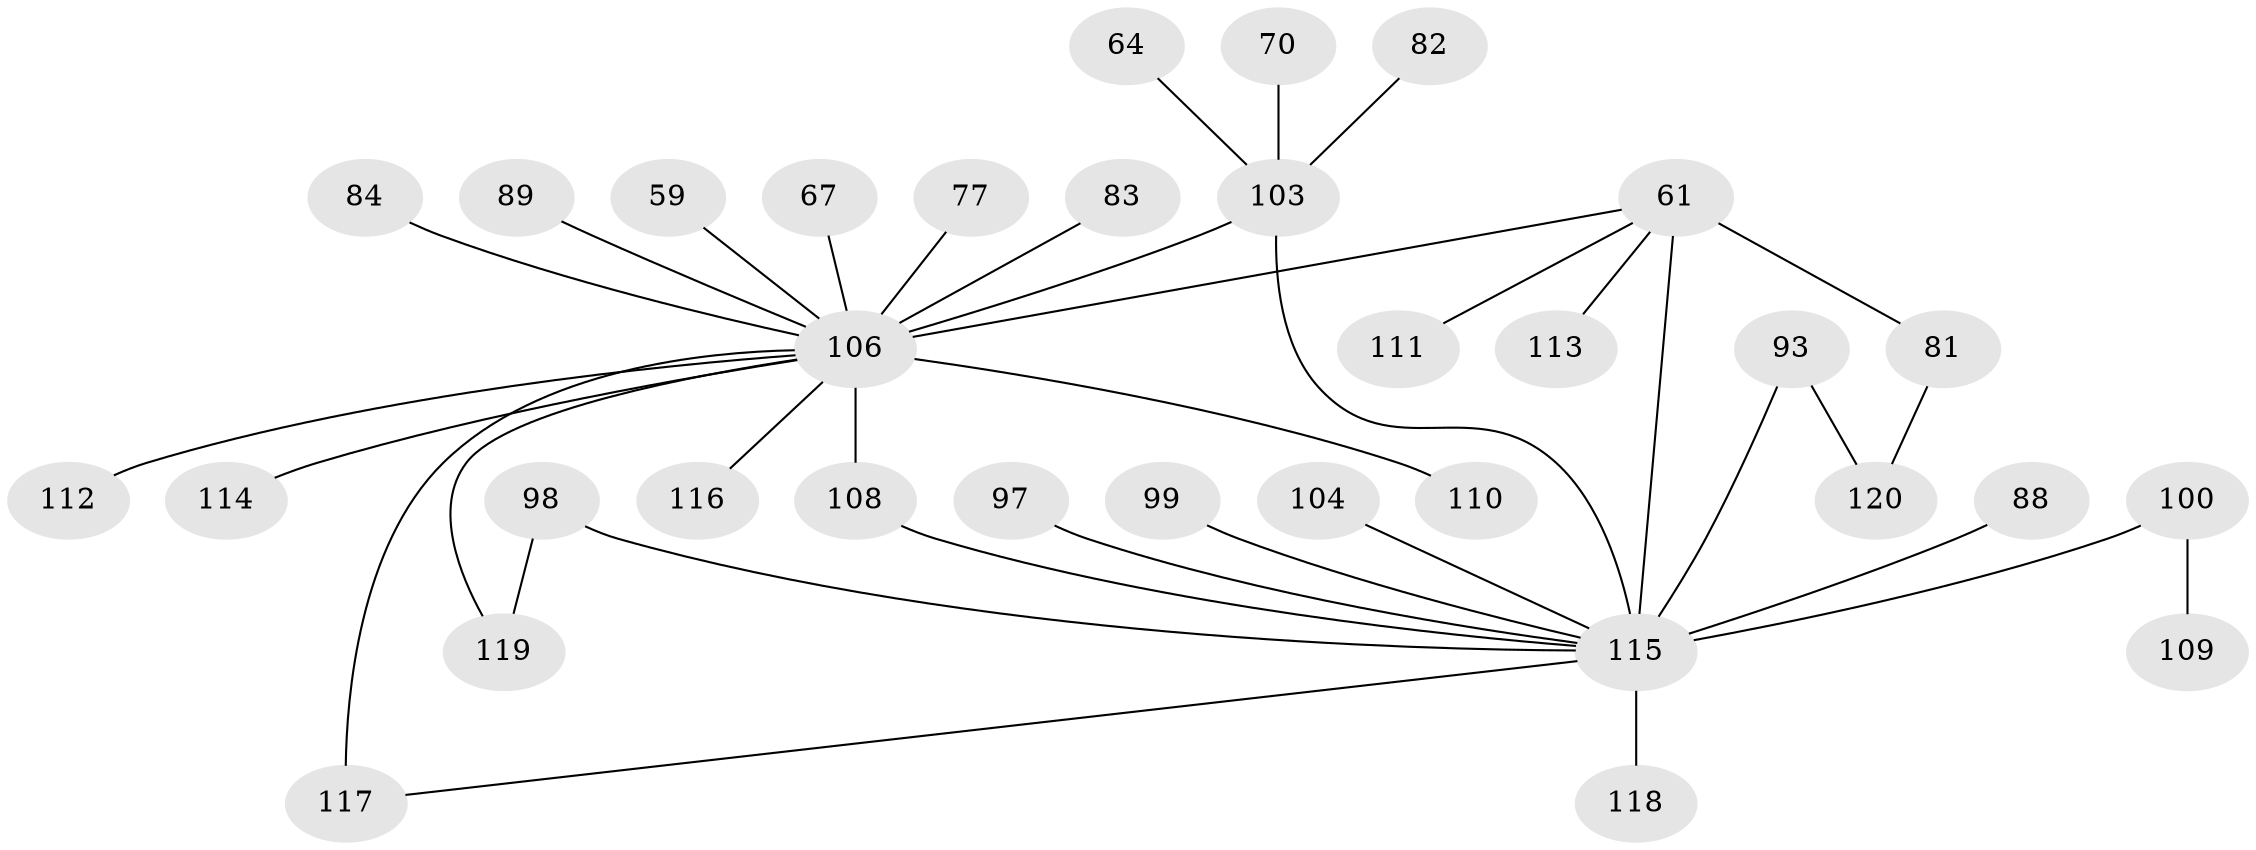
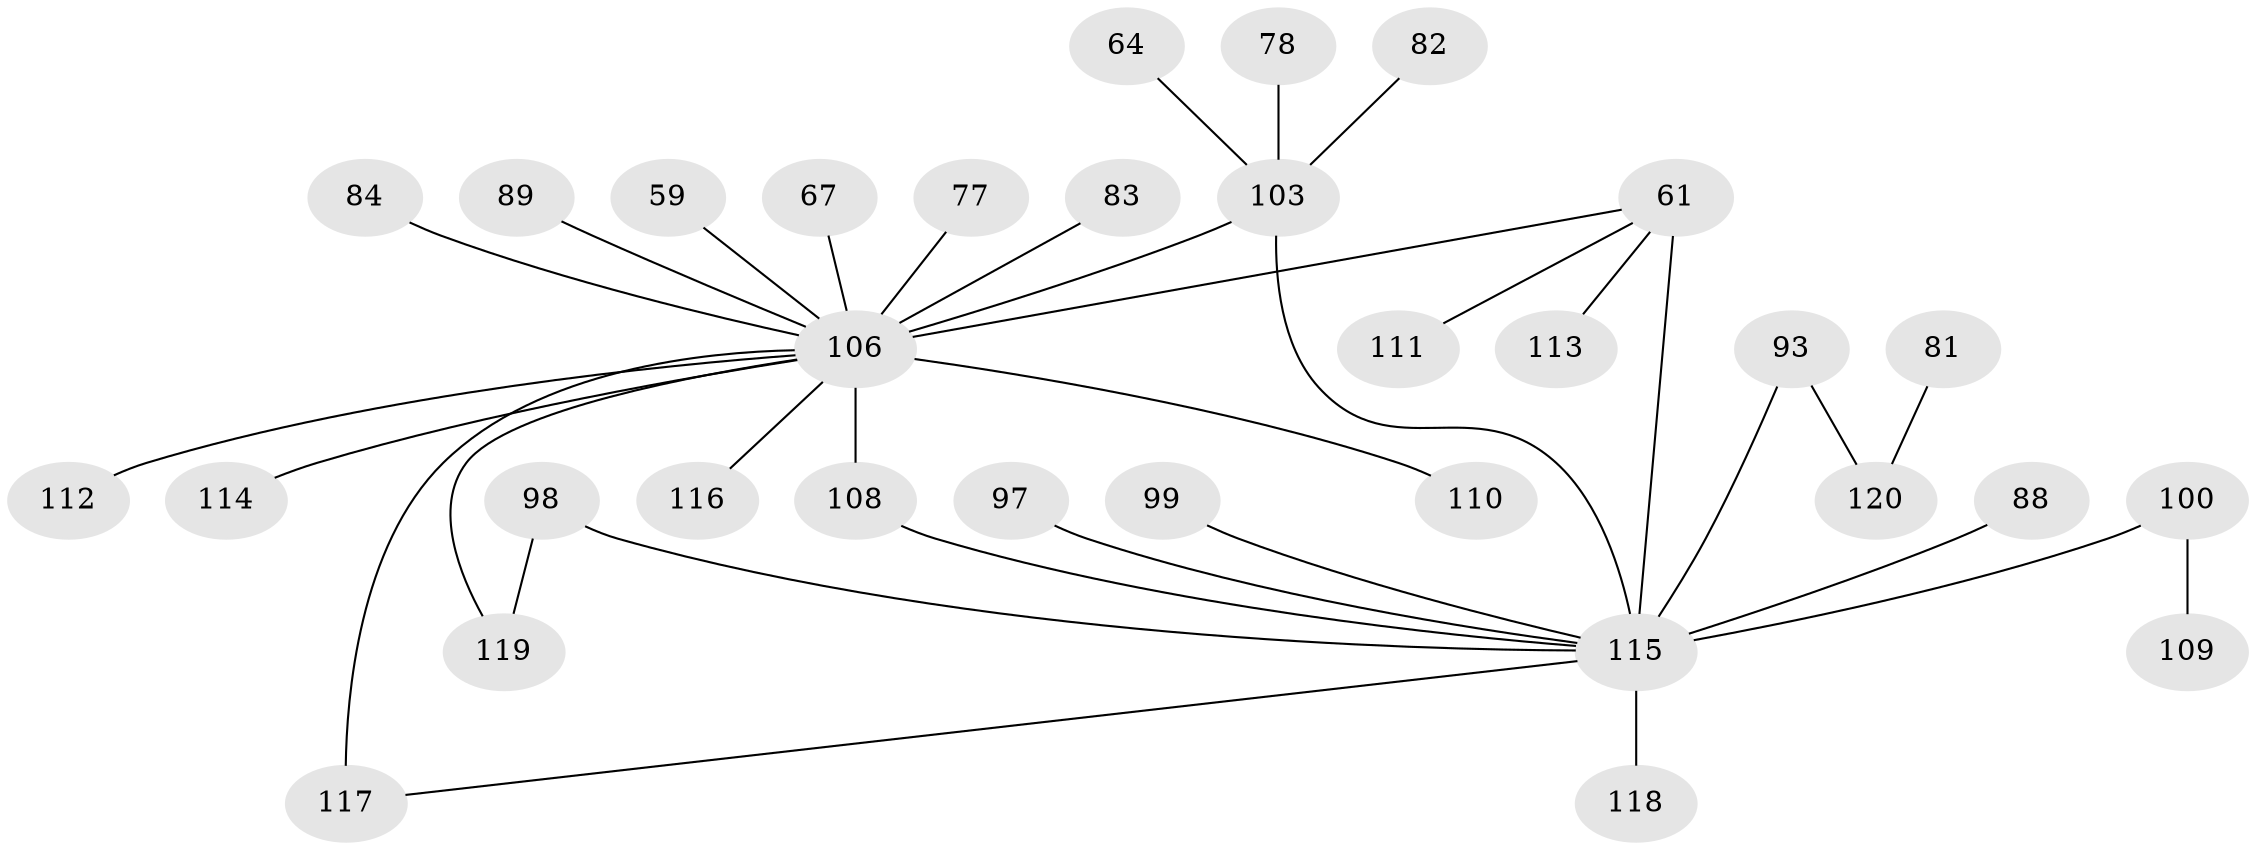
(1278, 46) -> (1278, 46)
(1809, 273) -> none
(1318, 501) -> none
